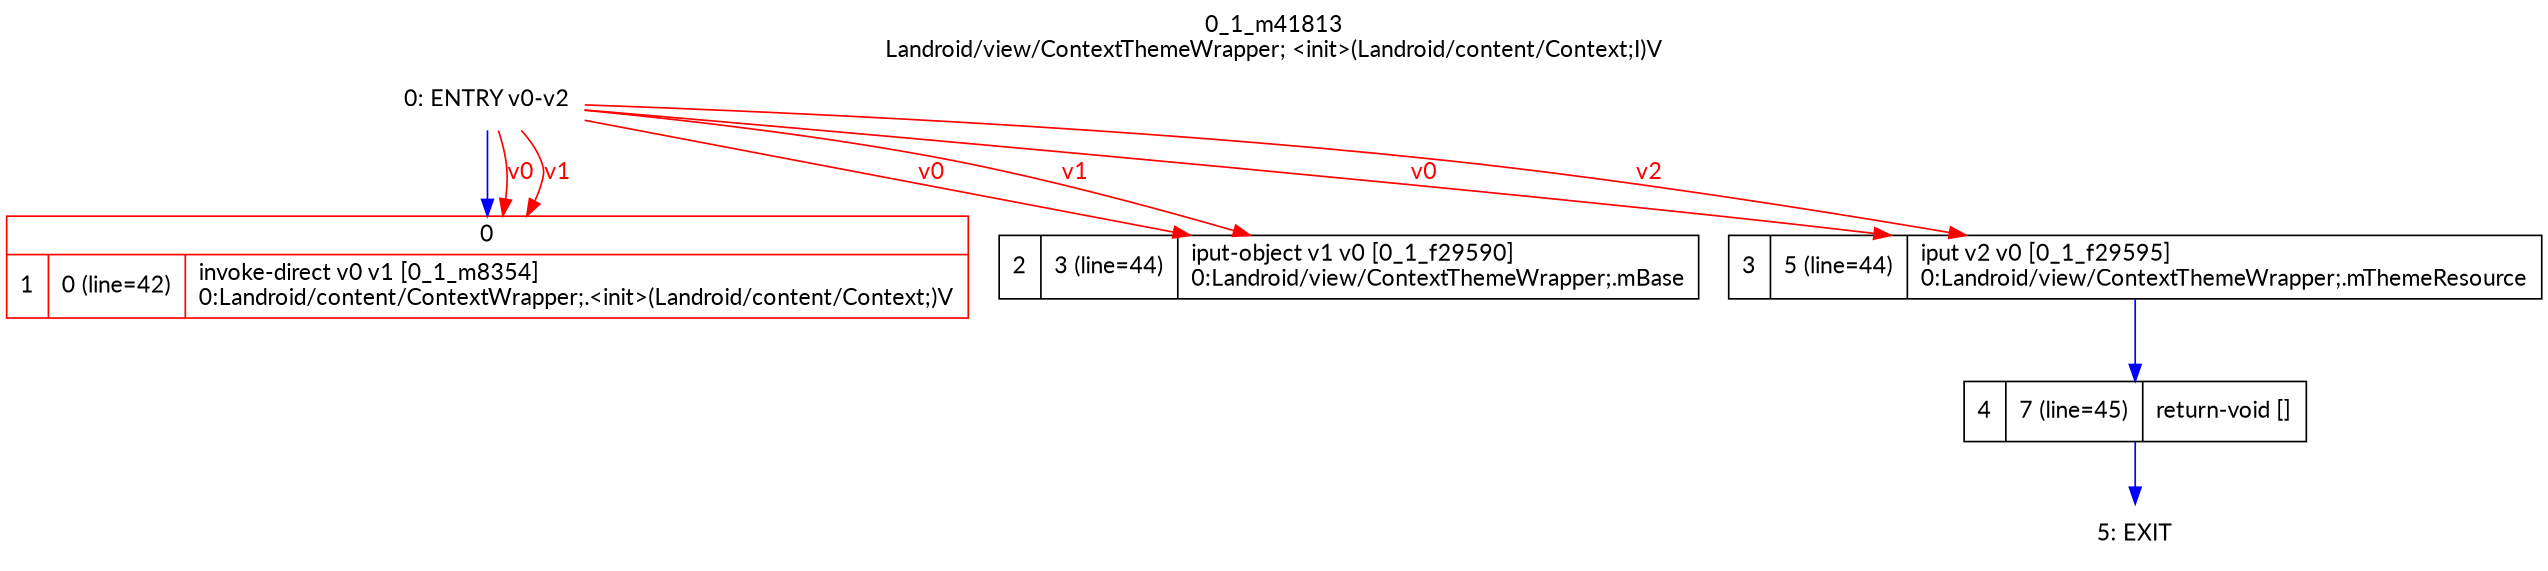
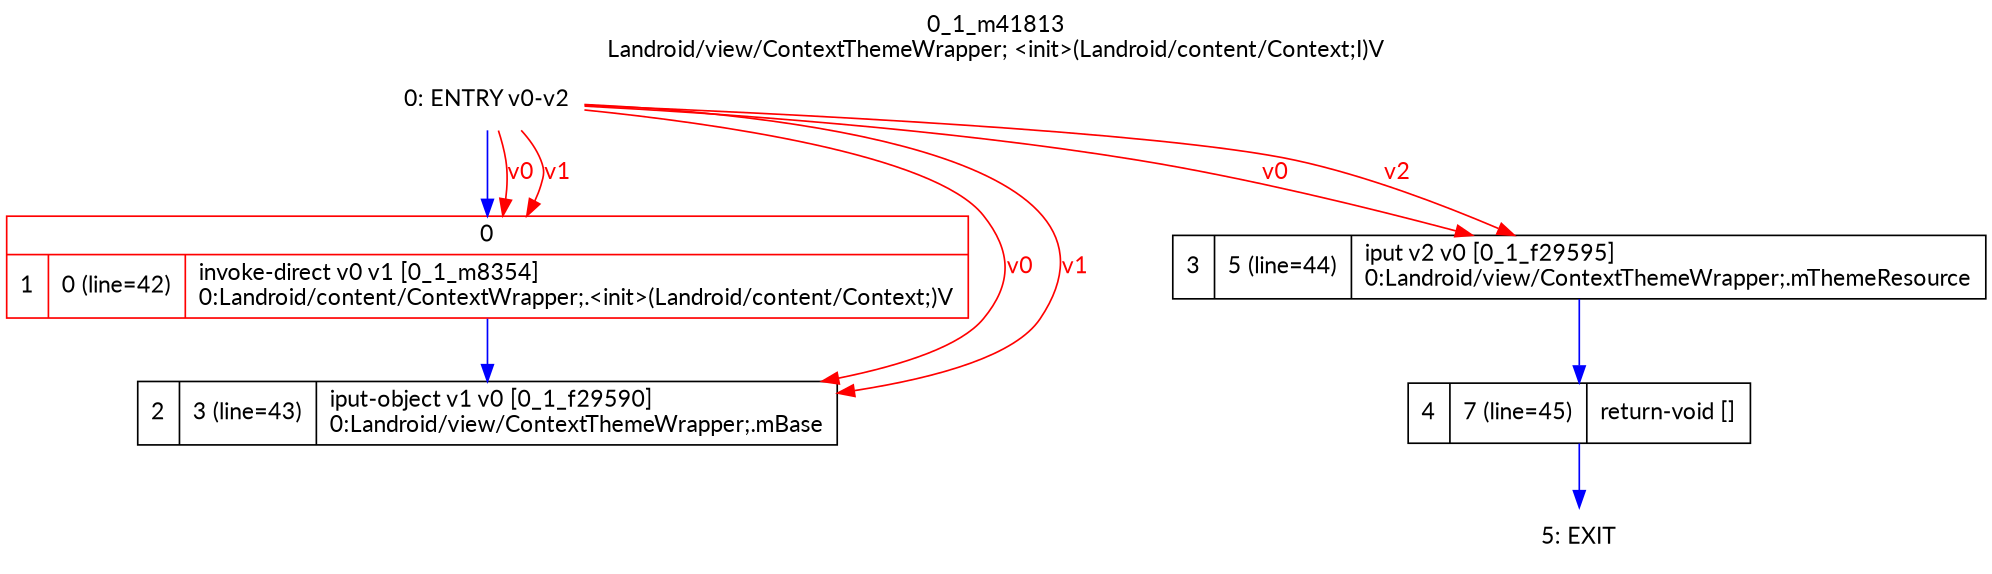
(1109, 266) -> (248, 412)
none -> (487, 342)
